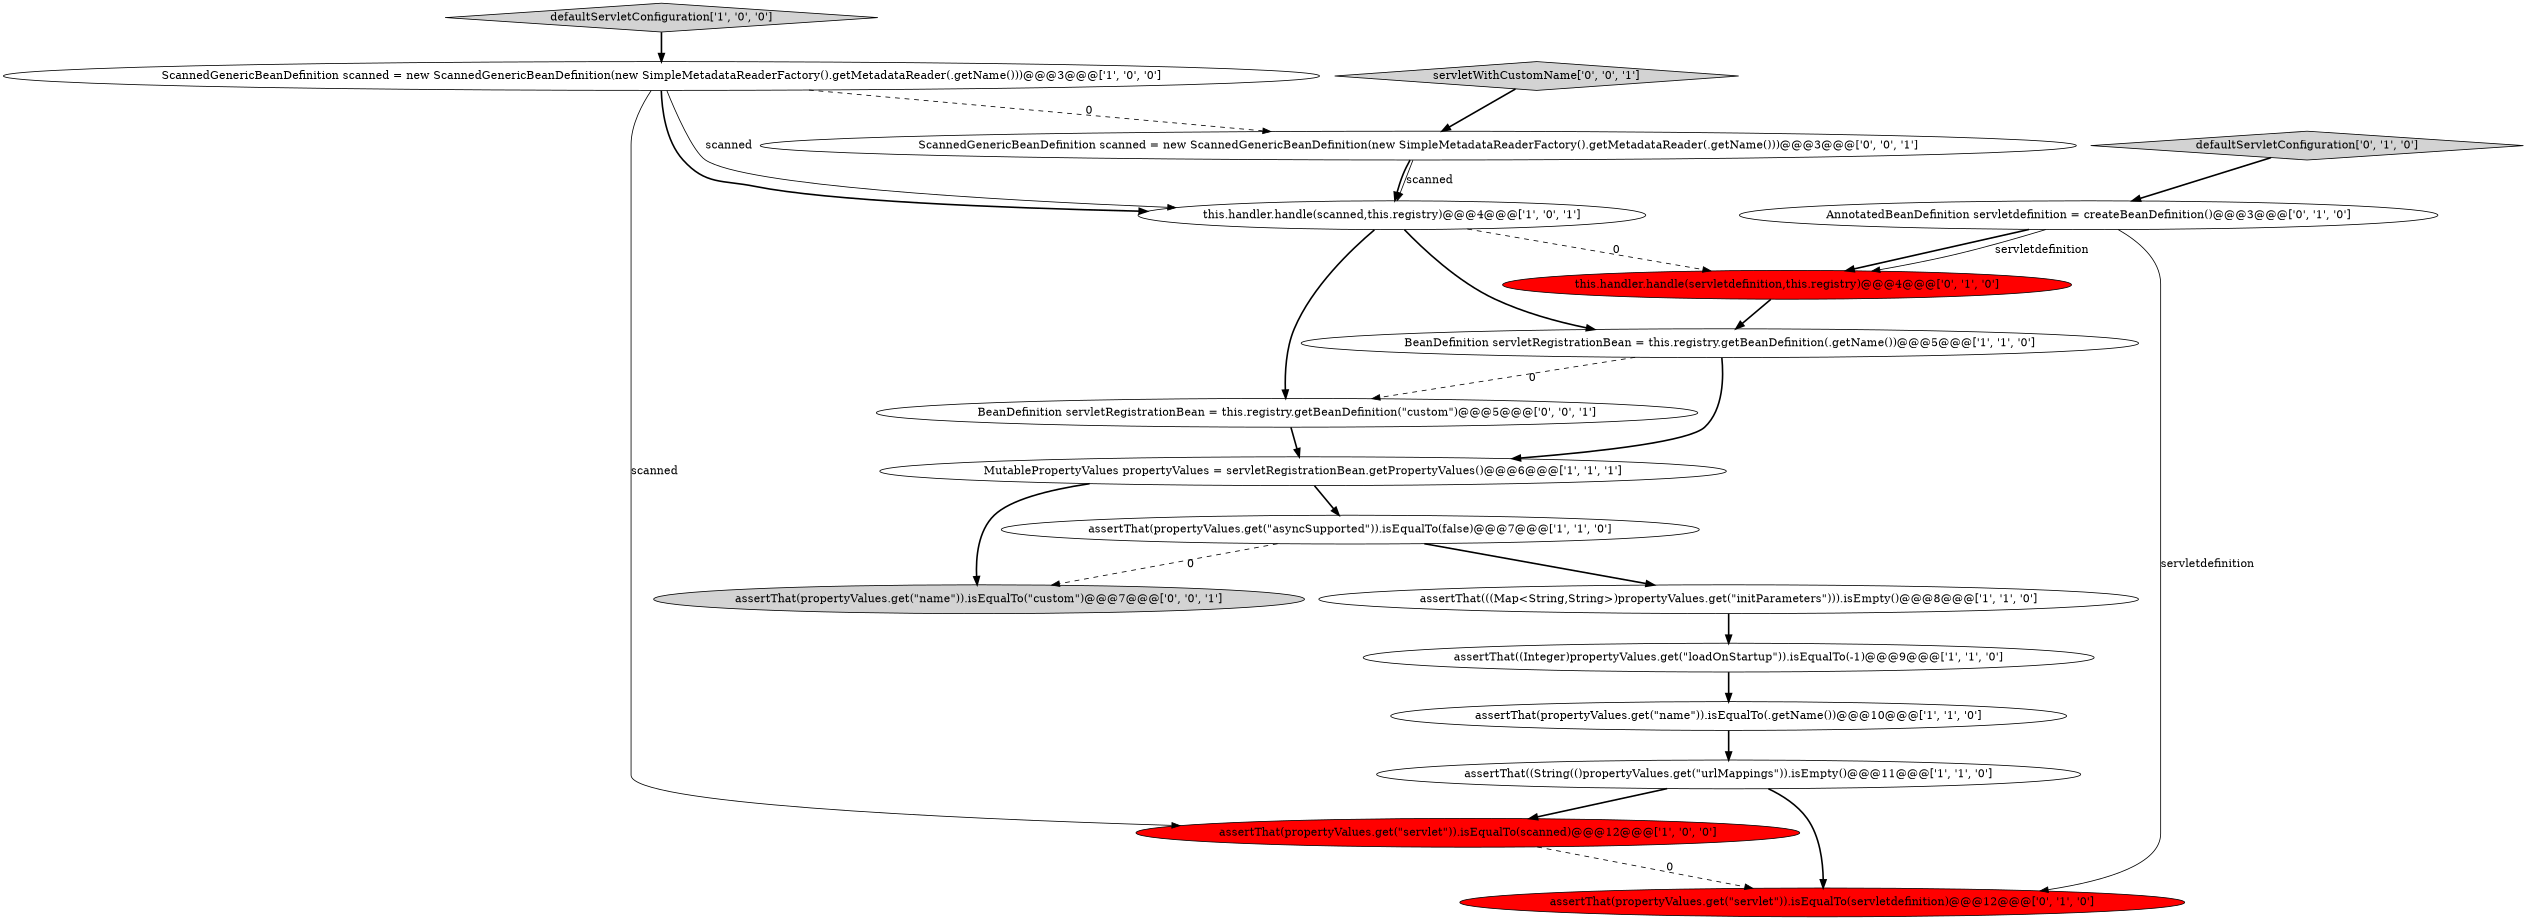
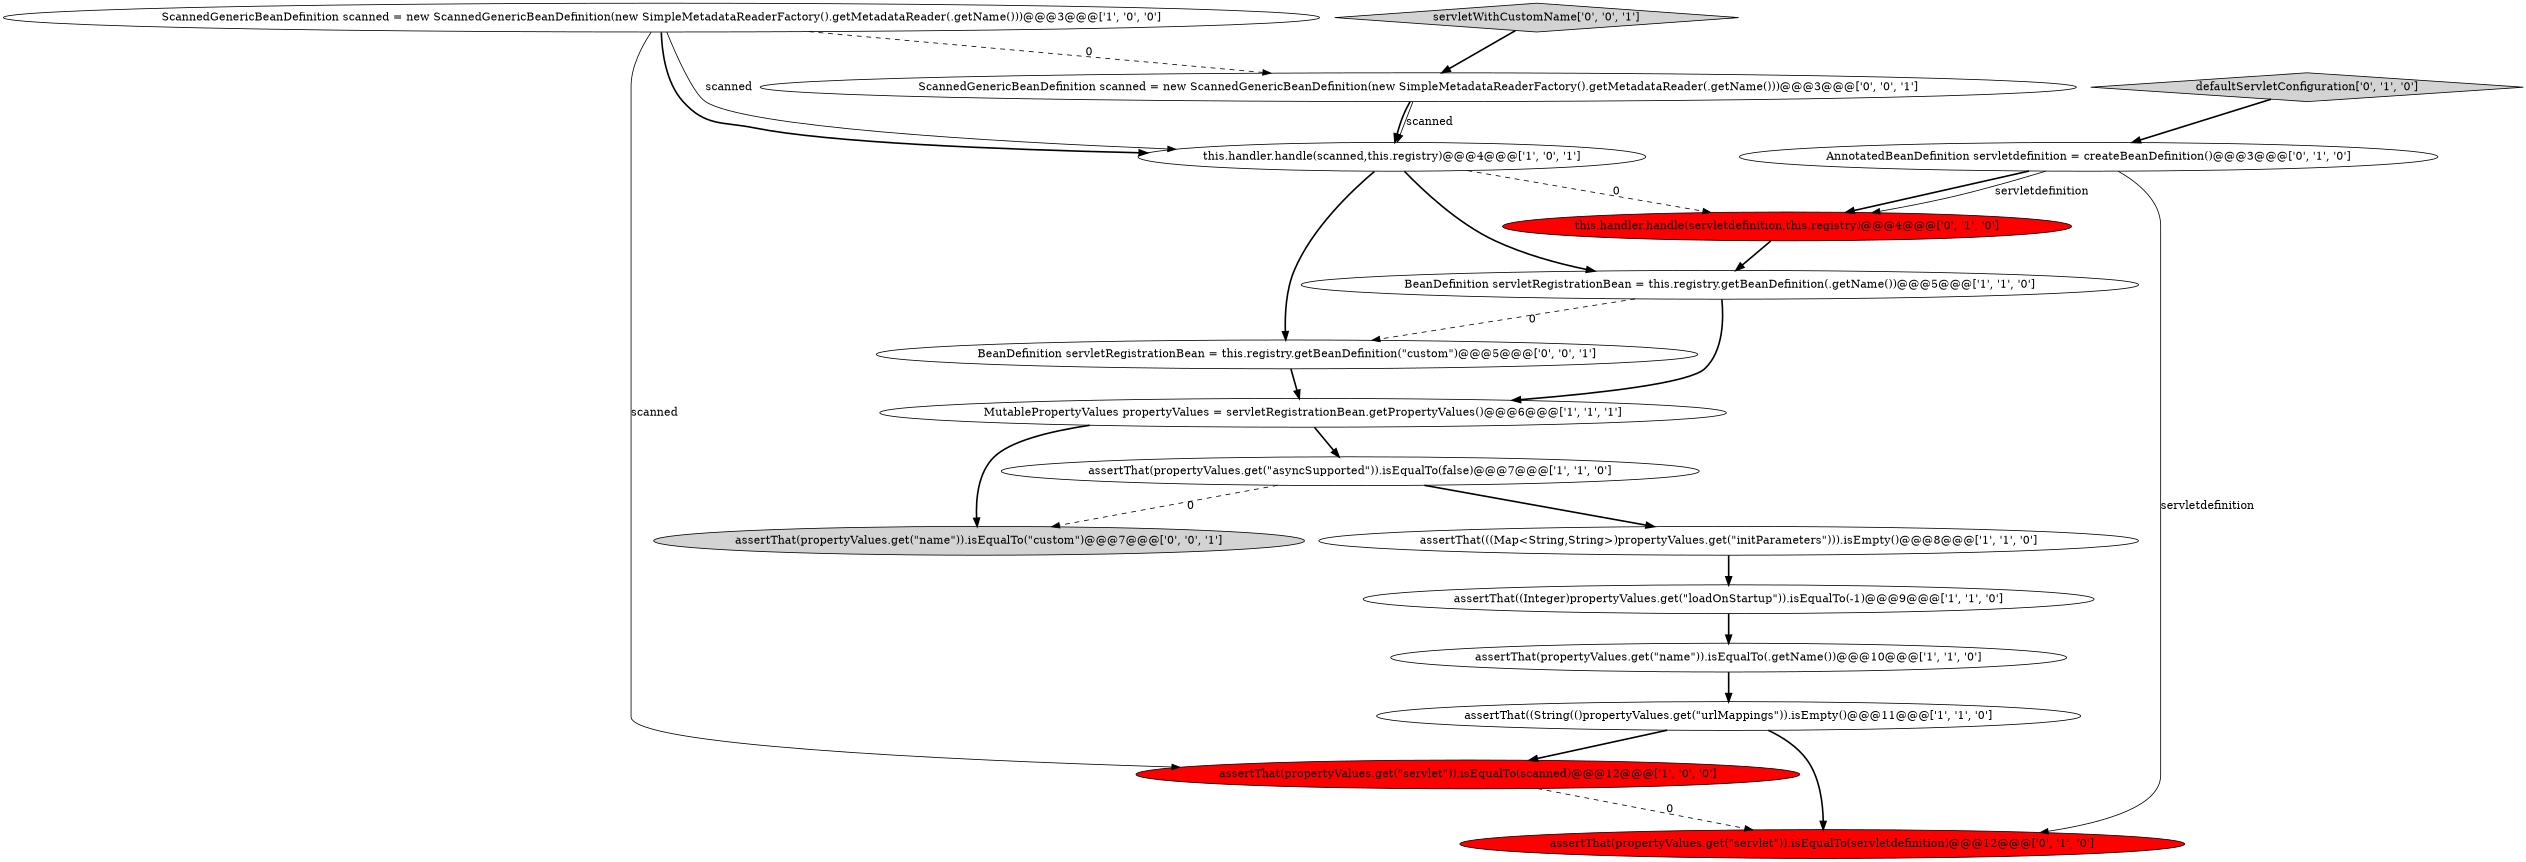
(661, 18) -> none
